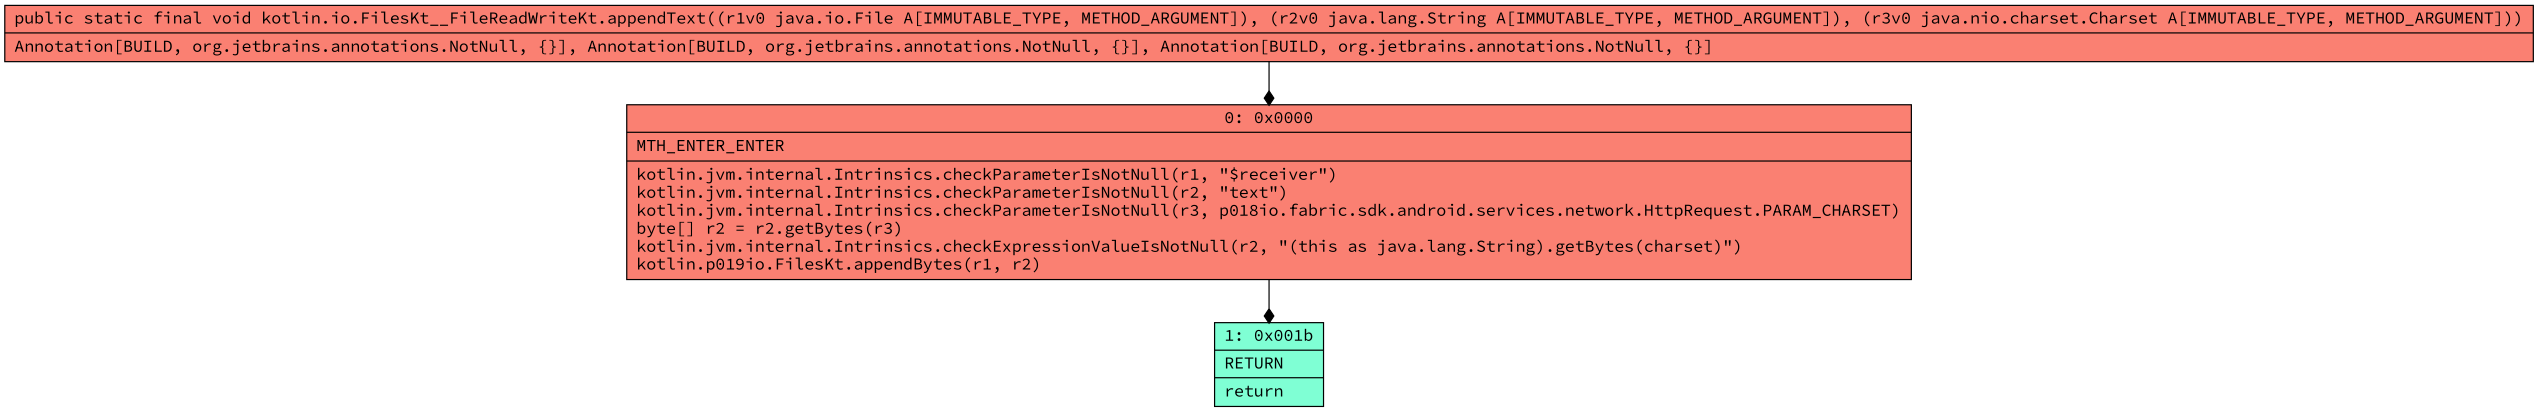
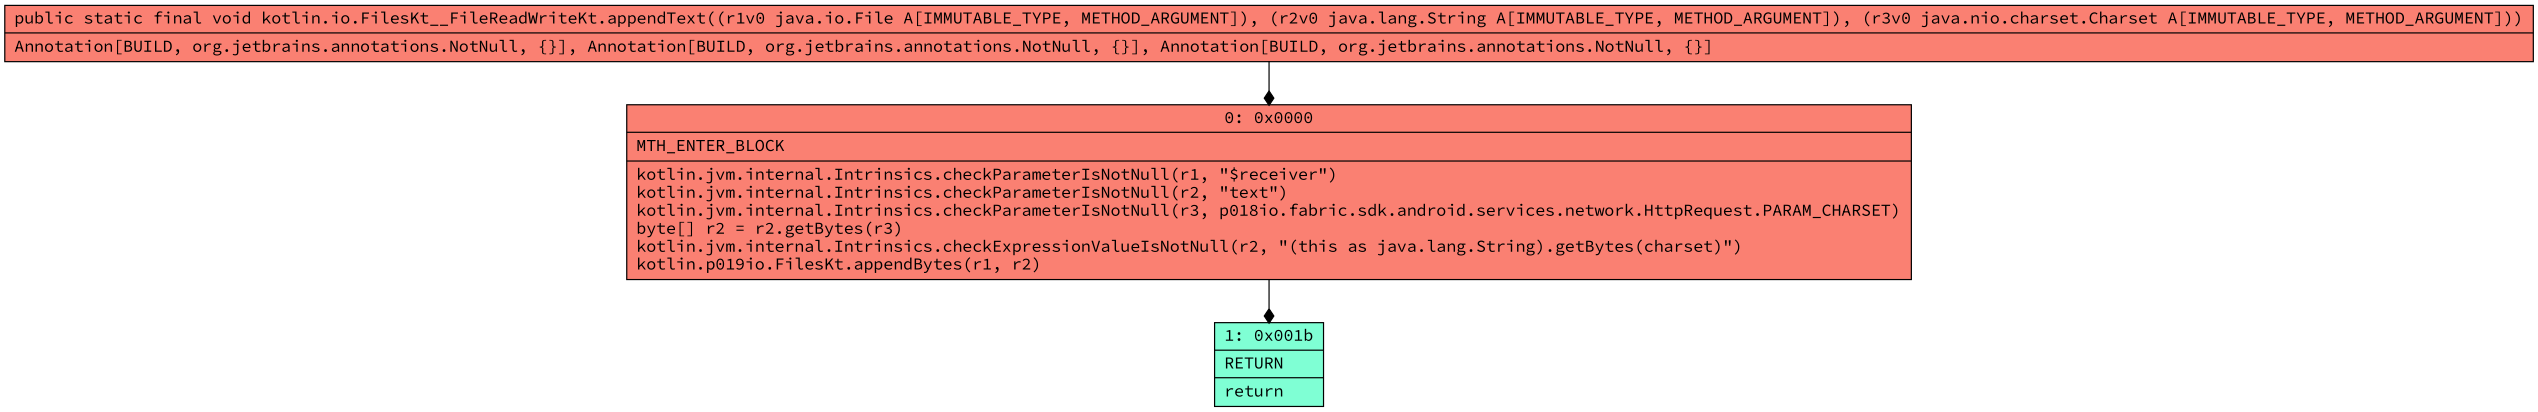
(711, 146) -> (711, 146)
